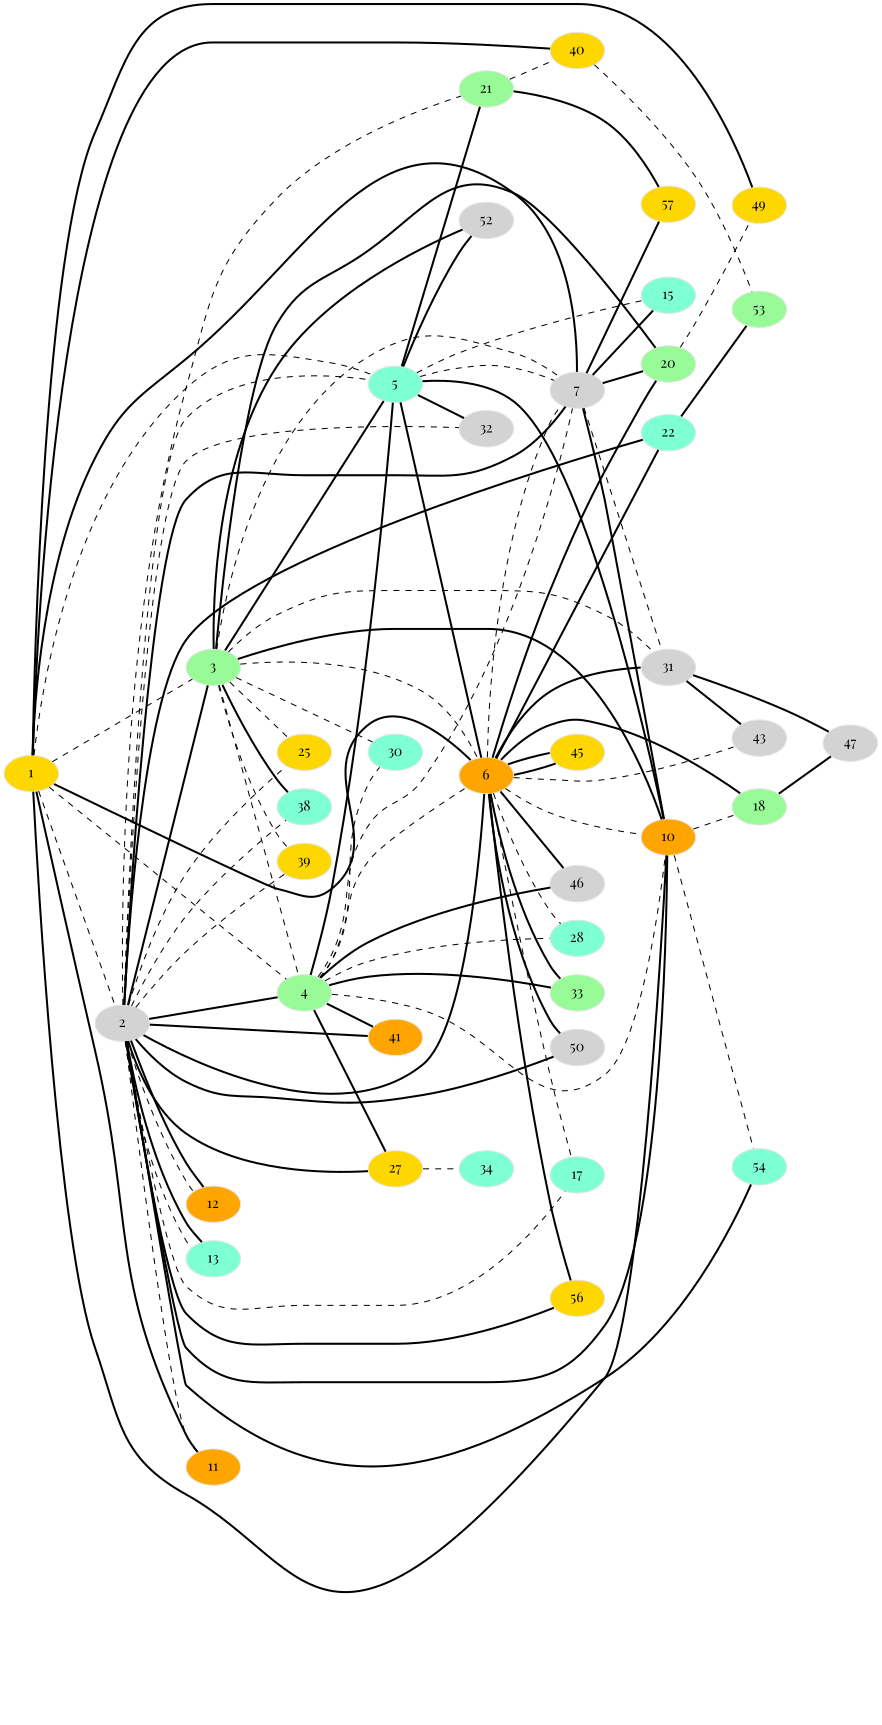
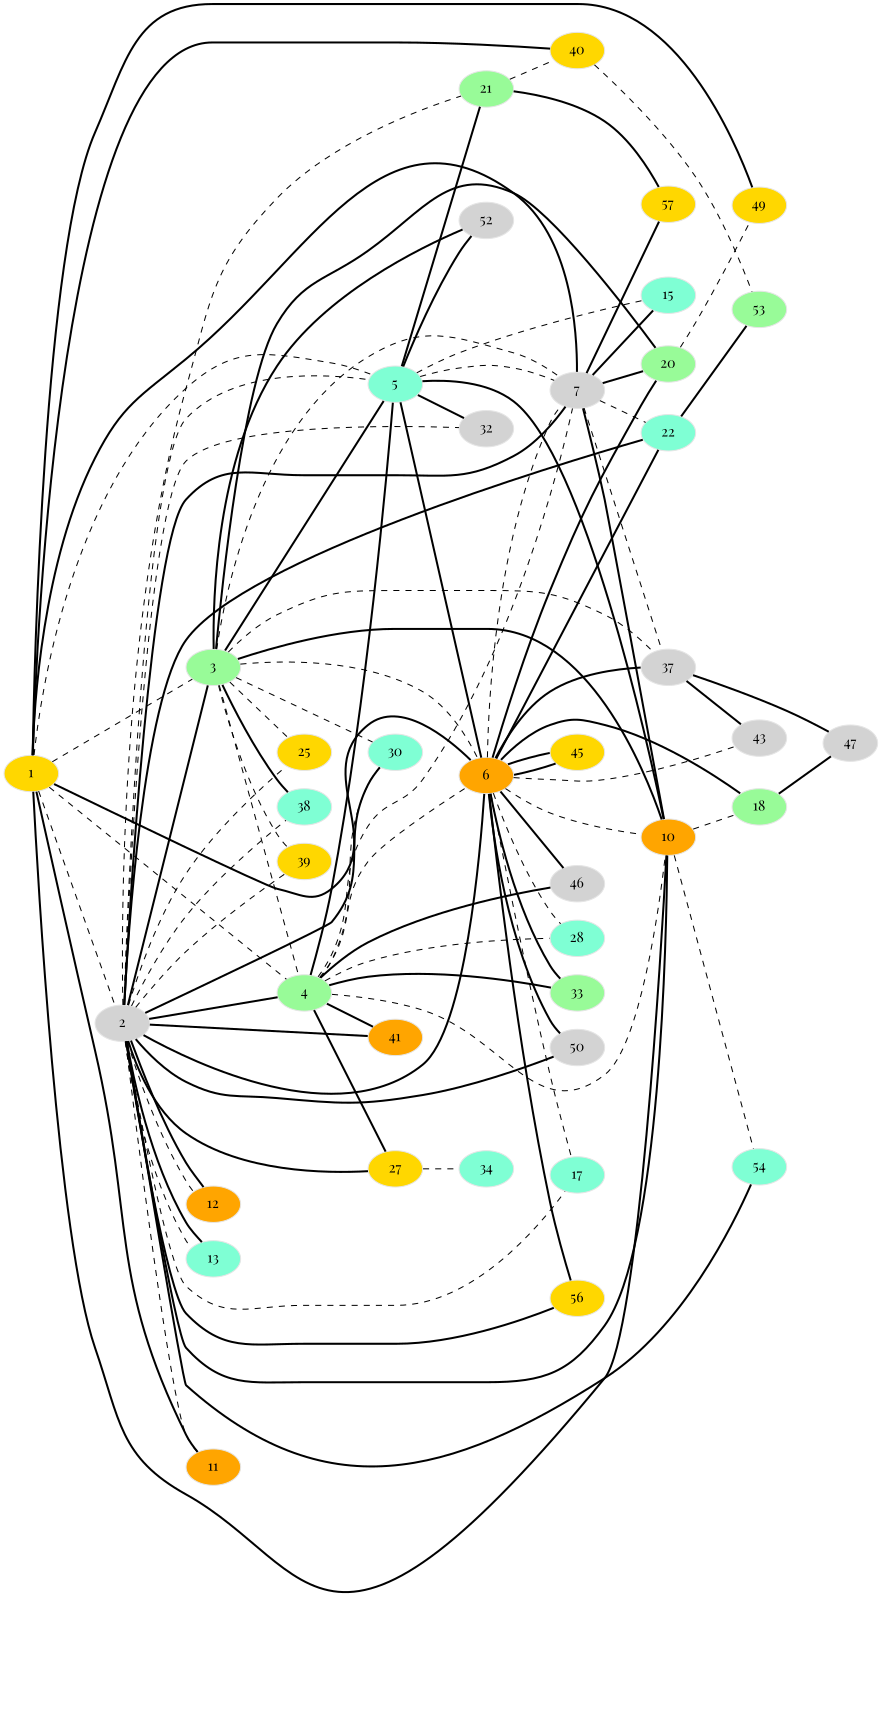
none -> (623, 411)
(668, 667) -> (668, 667)
none -> (313, 932)
